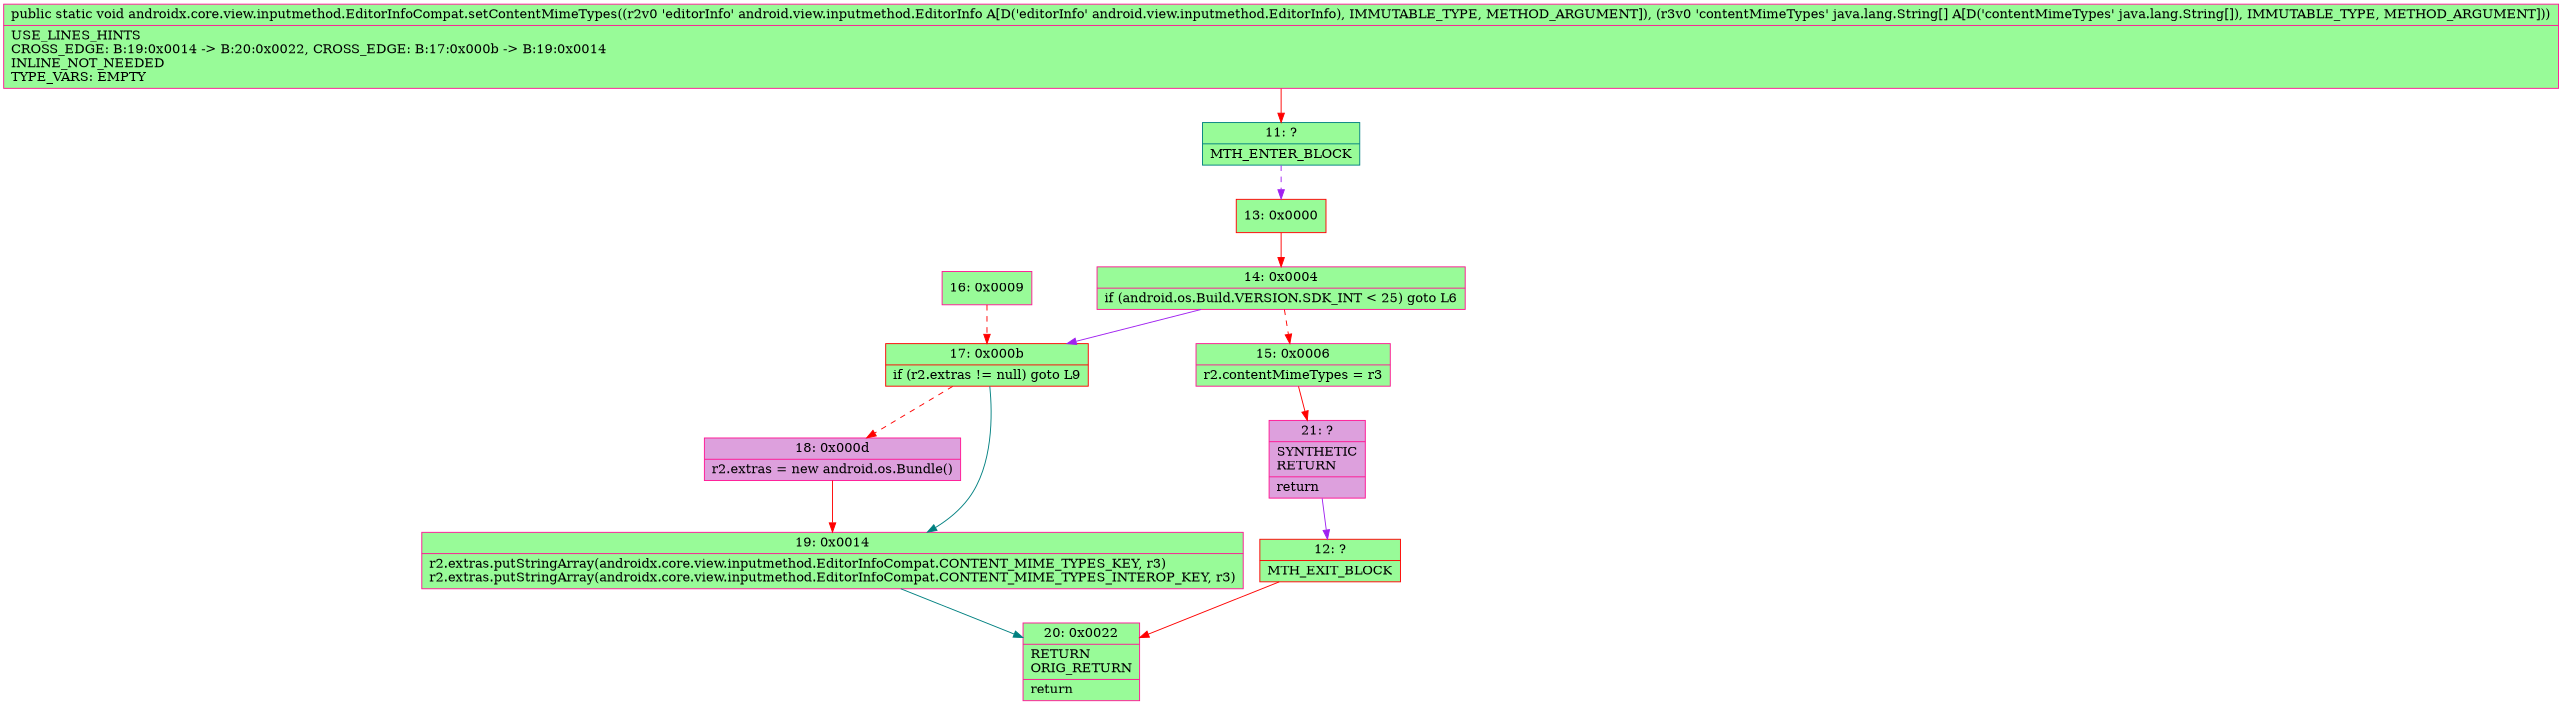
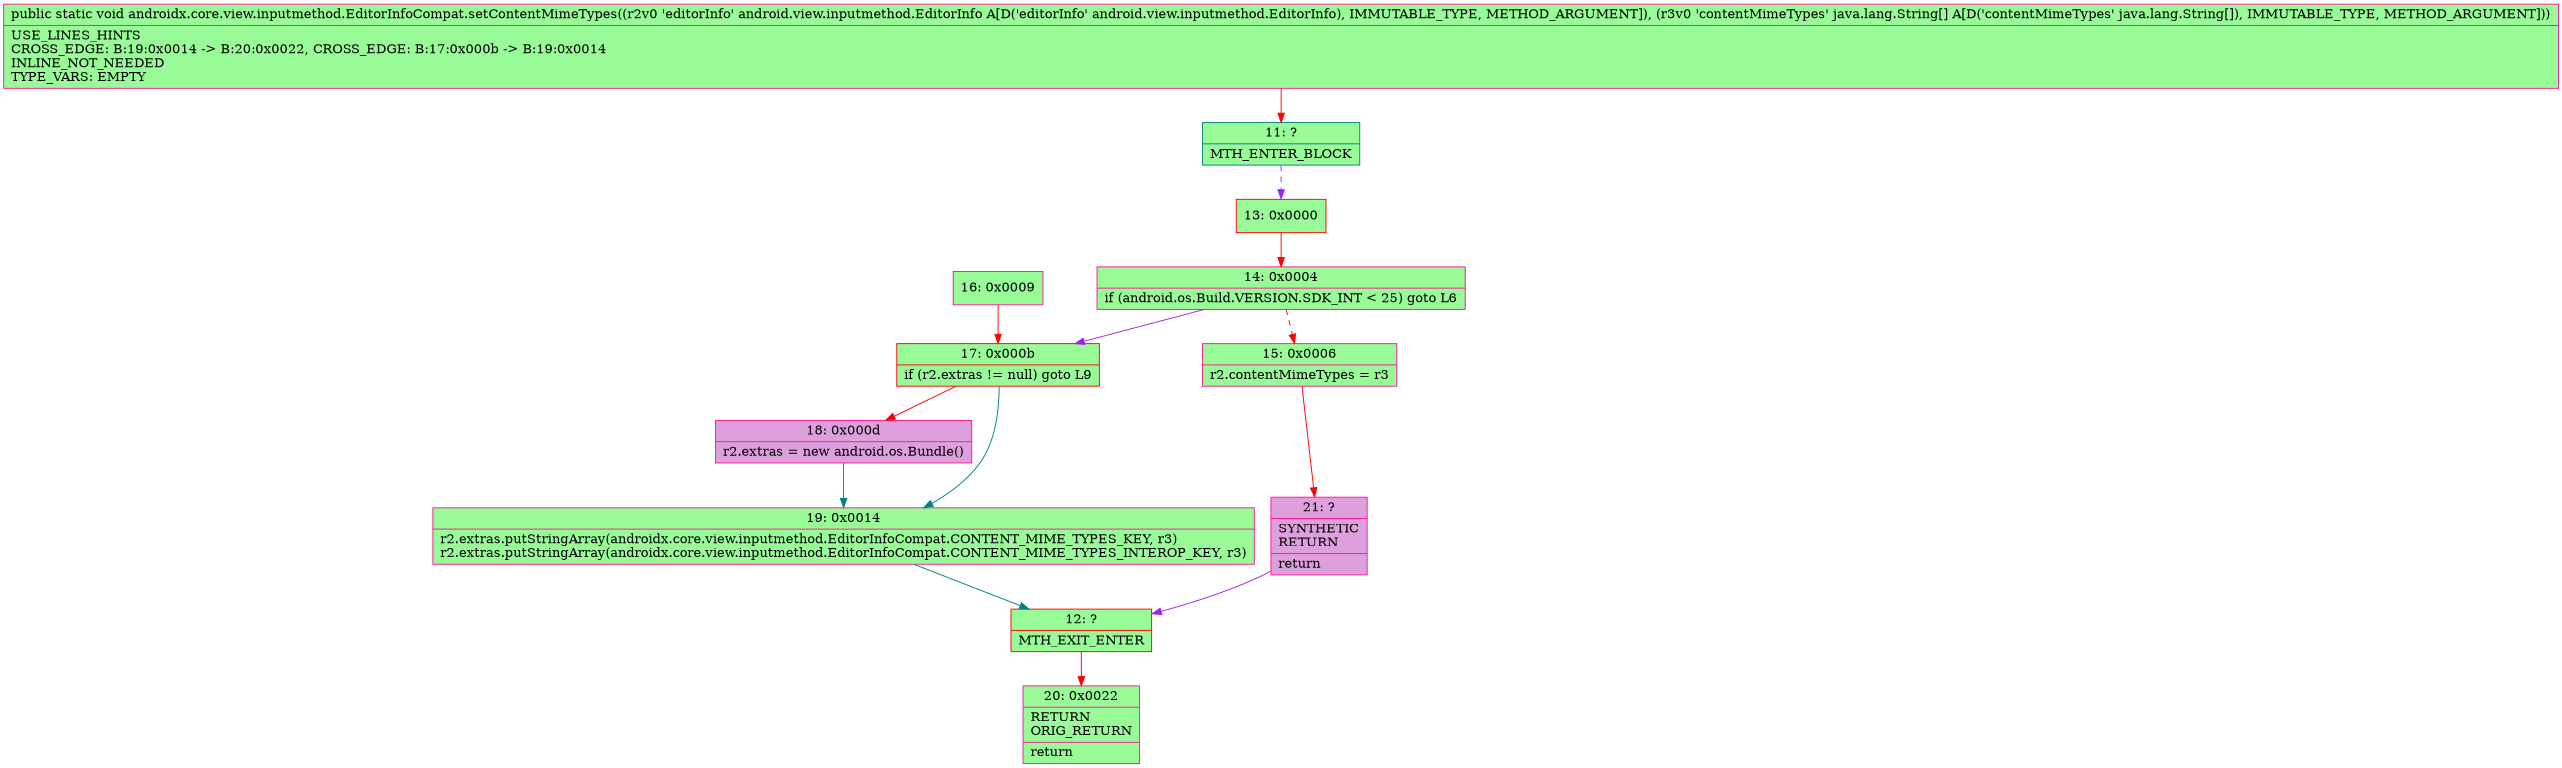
(987, 320) -> (998, 320)
(914, 410) -> (925, 401)
(832, 502) -> (844, 481)
(1330, 571) -> (1081, 641)
(957, 611) -> (967, 585)
